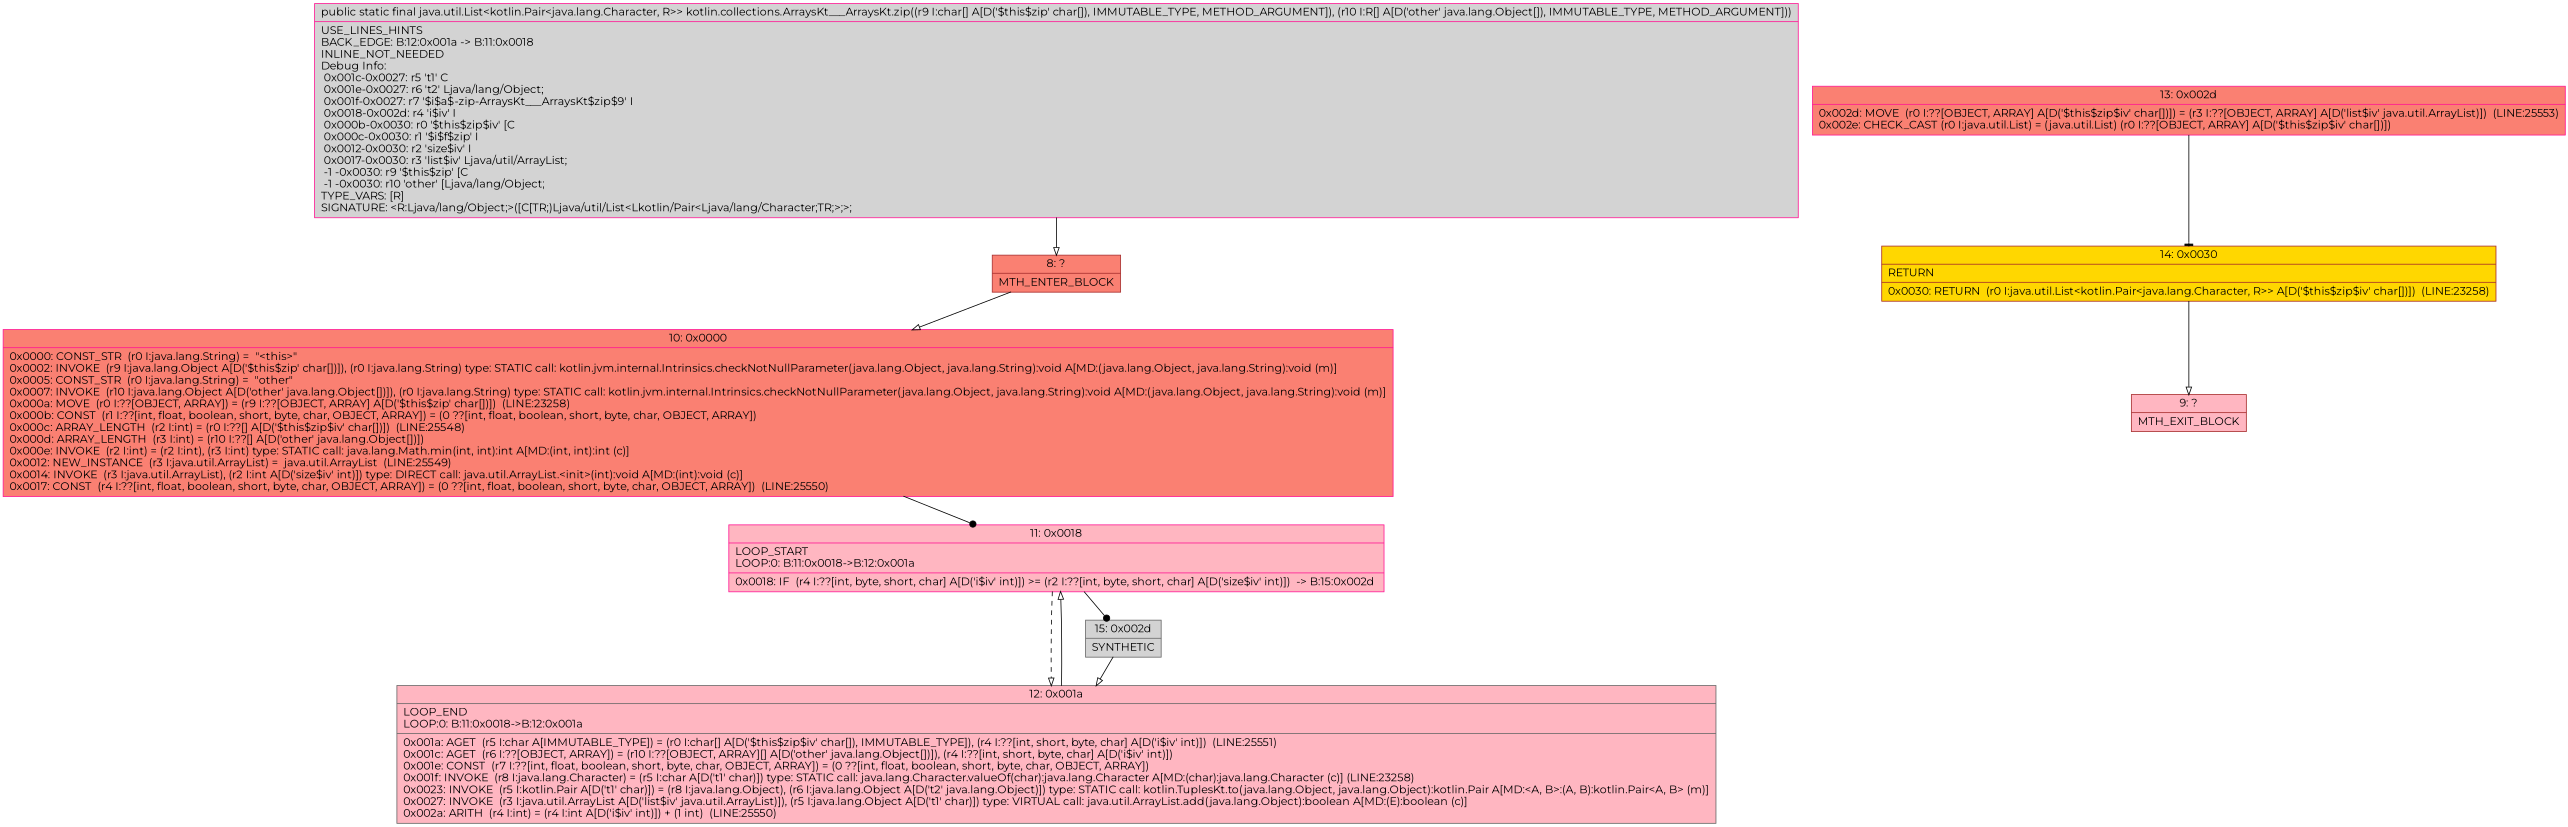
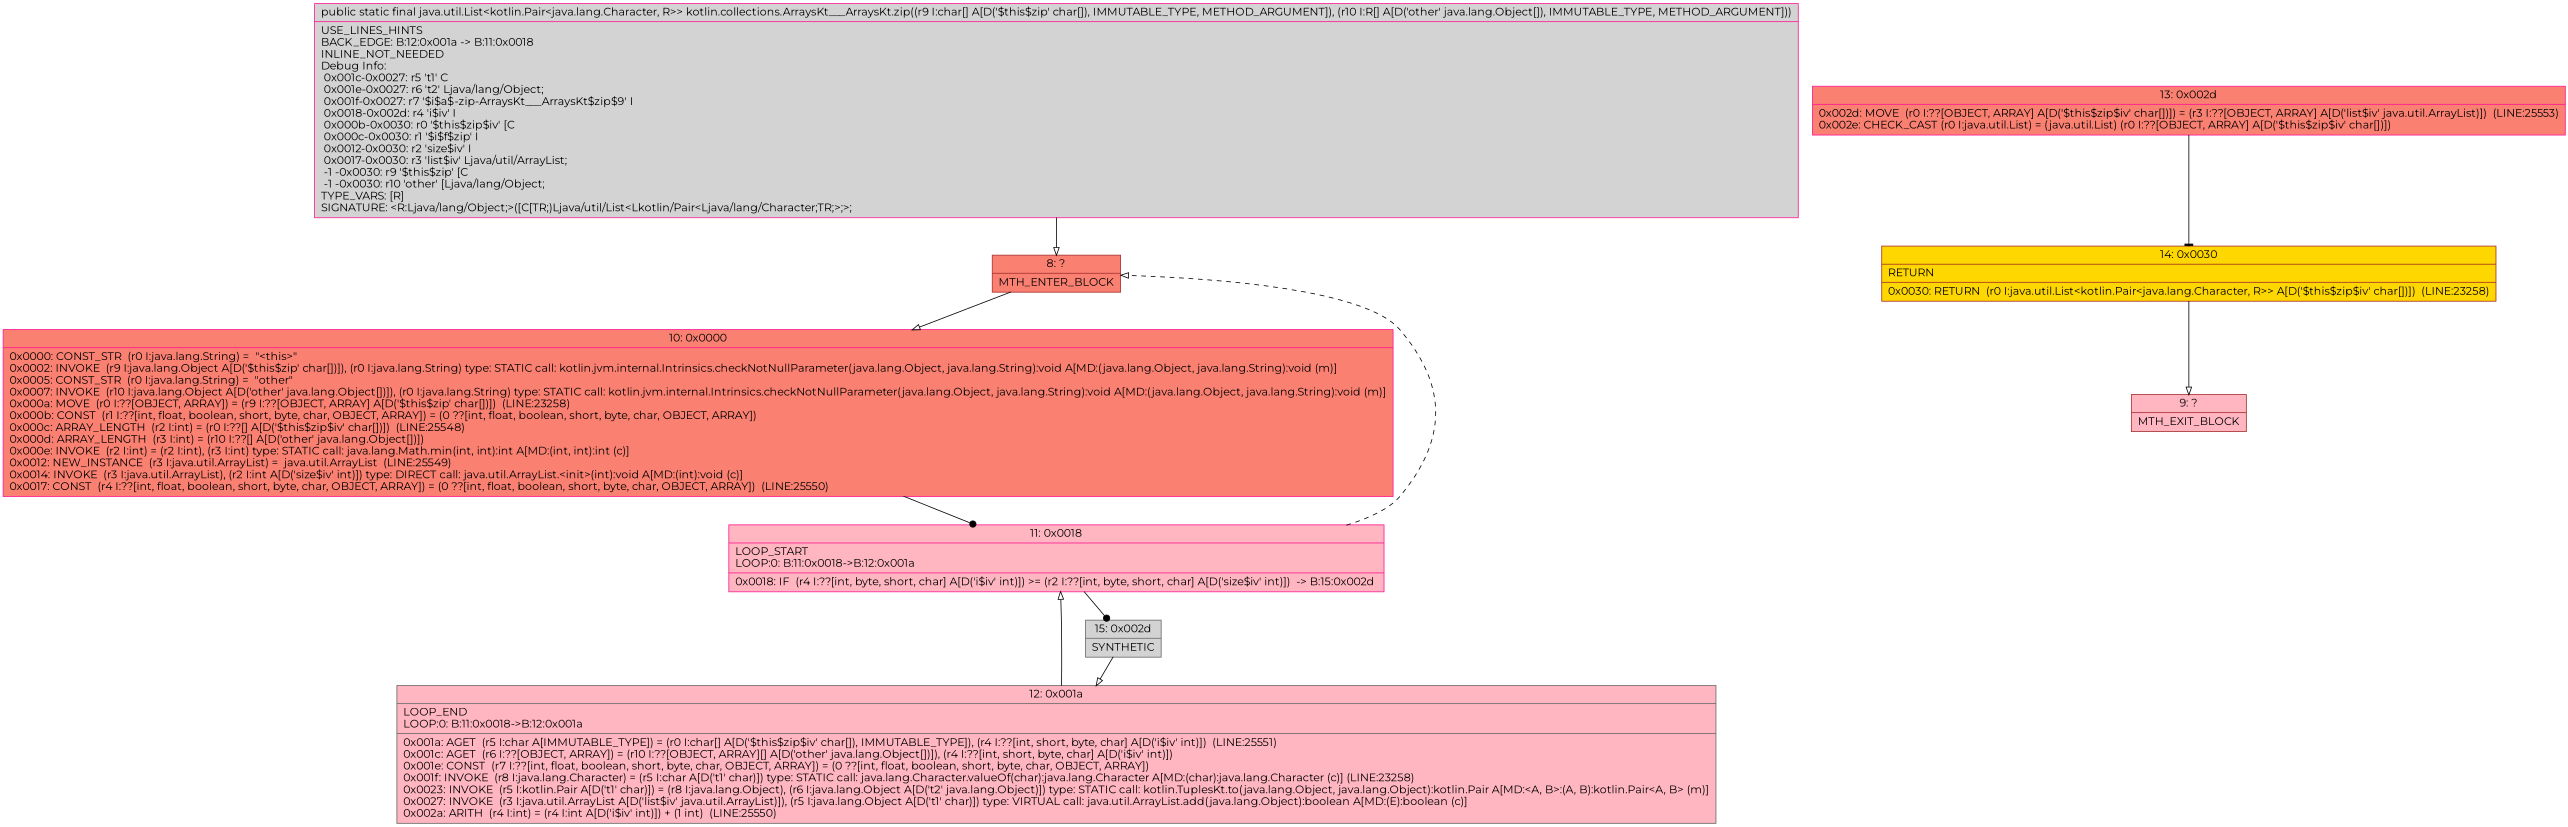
(1051, 635) -> (1386, 319)
